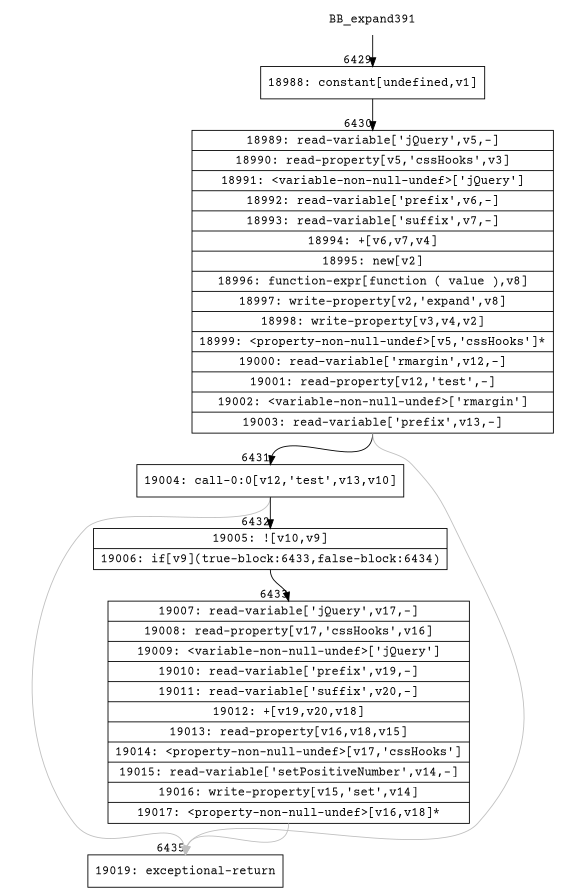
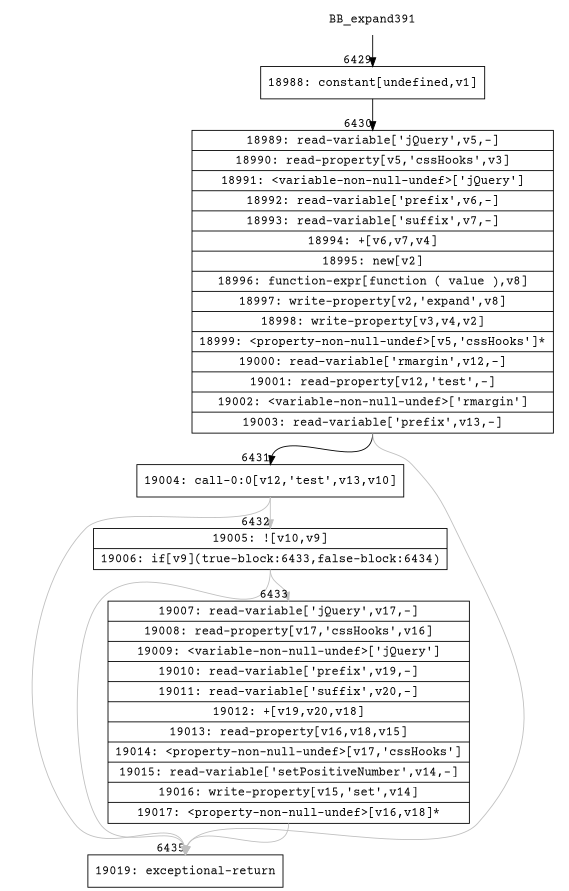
(270, 508) -> (270, 508)
(276, 582) -> (276, 582)
none -> (81, 661)
